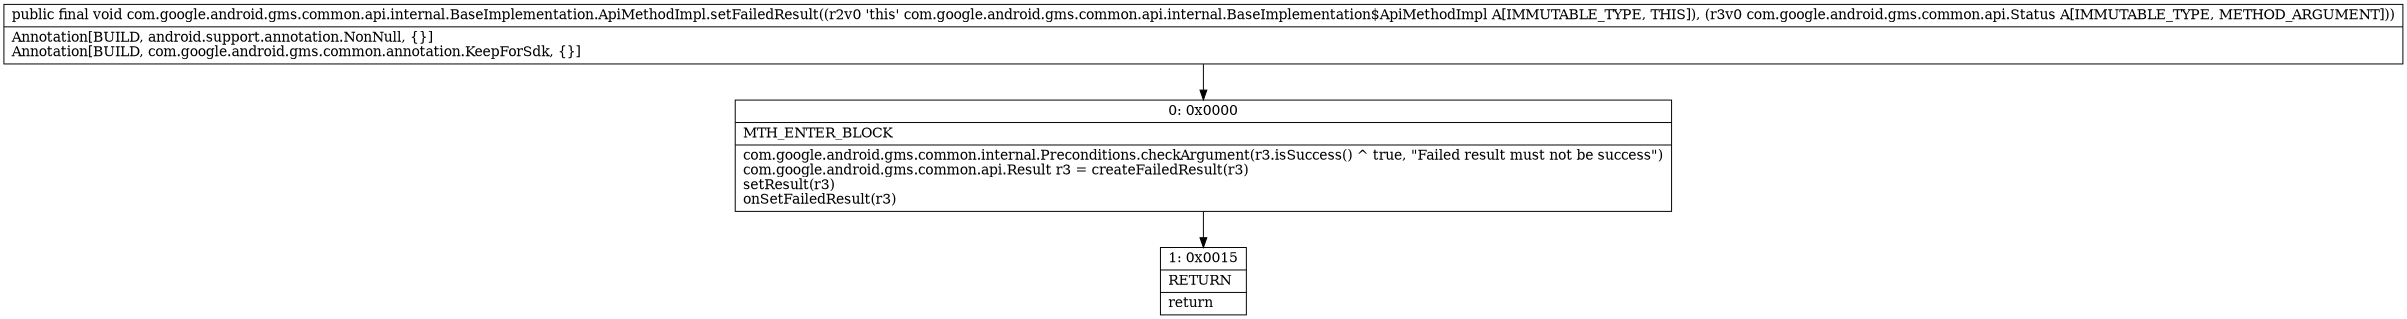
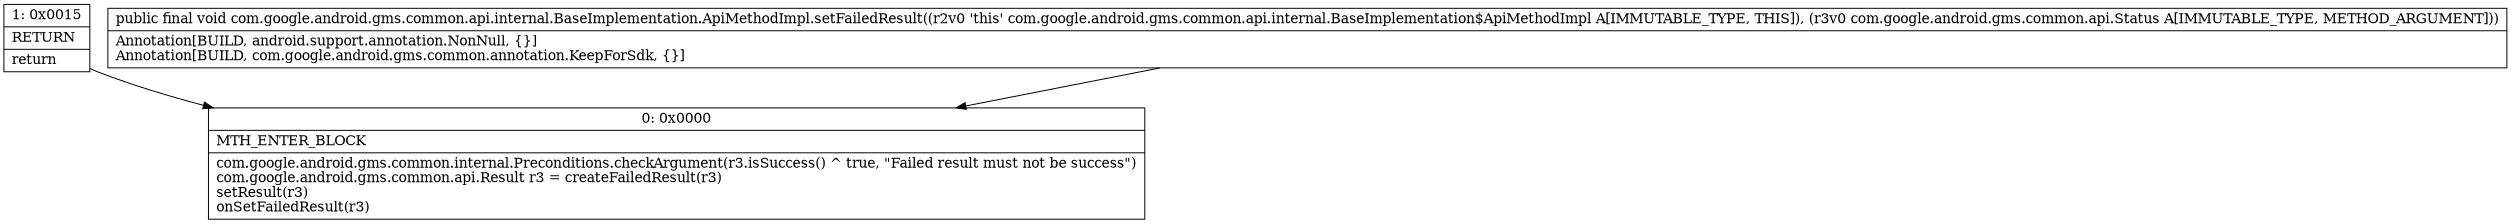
(1203, 225) -> (146, 89)
